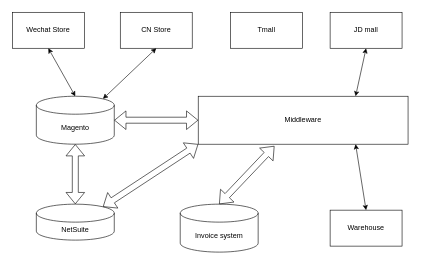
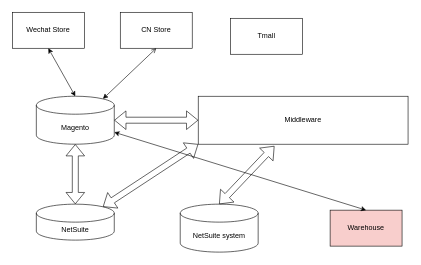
(267, 30) -> (267, 36)
(366, 30) -> none
(152, 52) -> (153, 51)
(361, 73) -> none
(361, 178) -> (240, 171)
(366, 228) -> (366, 228)
(219, 236) -> (219, 236)
